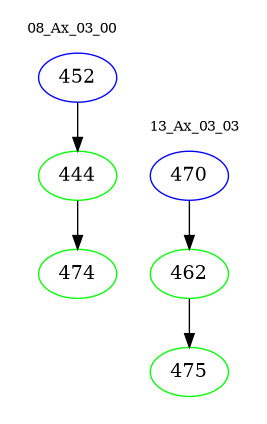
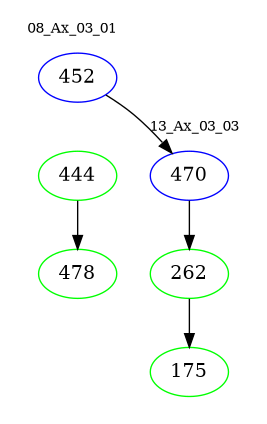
(72, 29) -> (72, 29)
(78, 120) -> (148, 128)
(78, 274) -> (78, 274)
(189, 274) -> (189, 274)
(189, 372) -> (189, 372)
